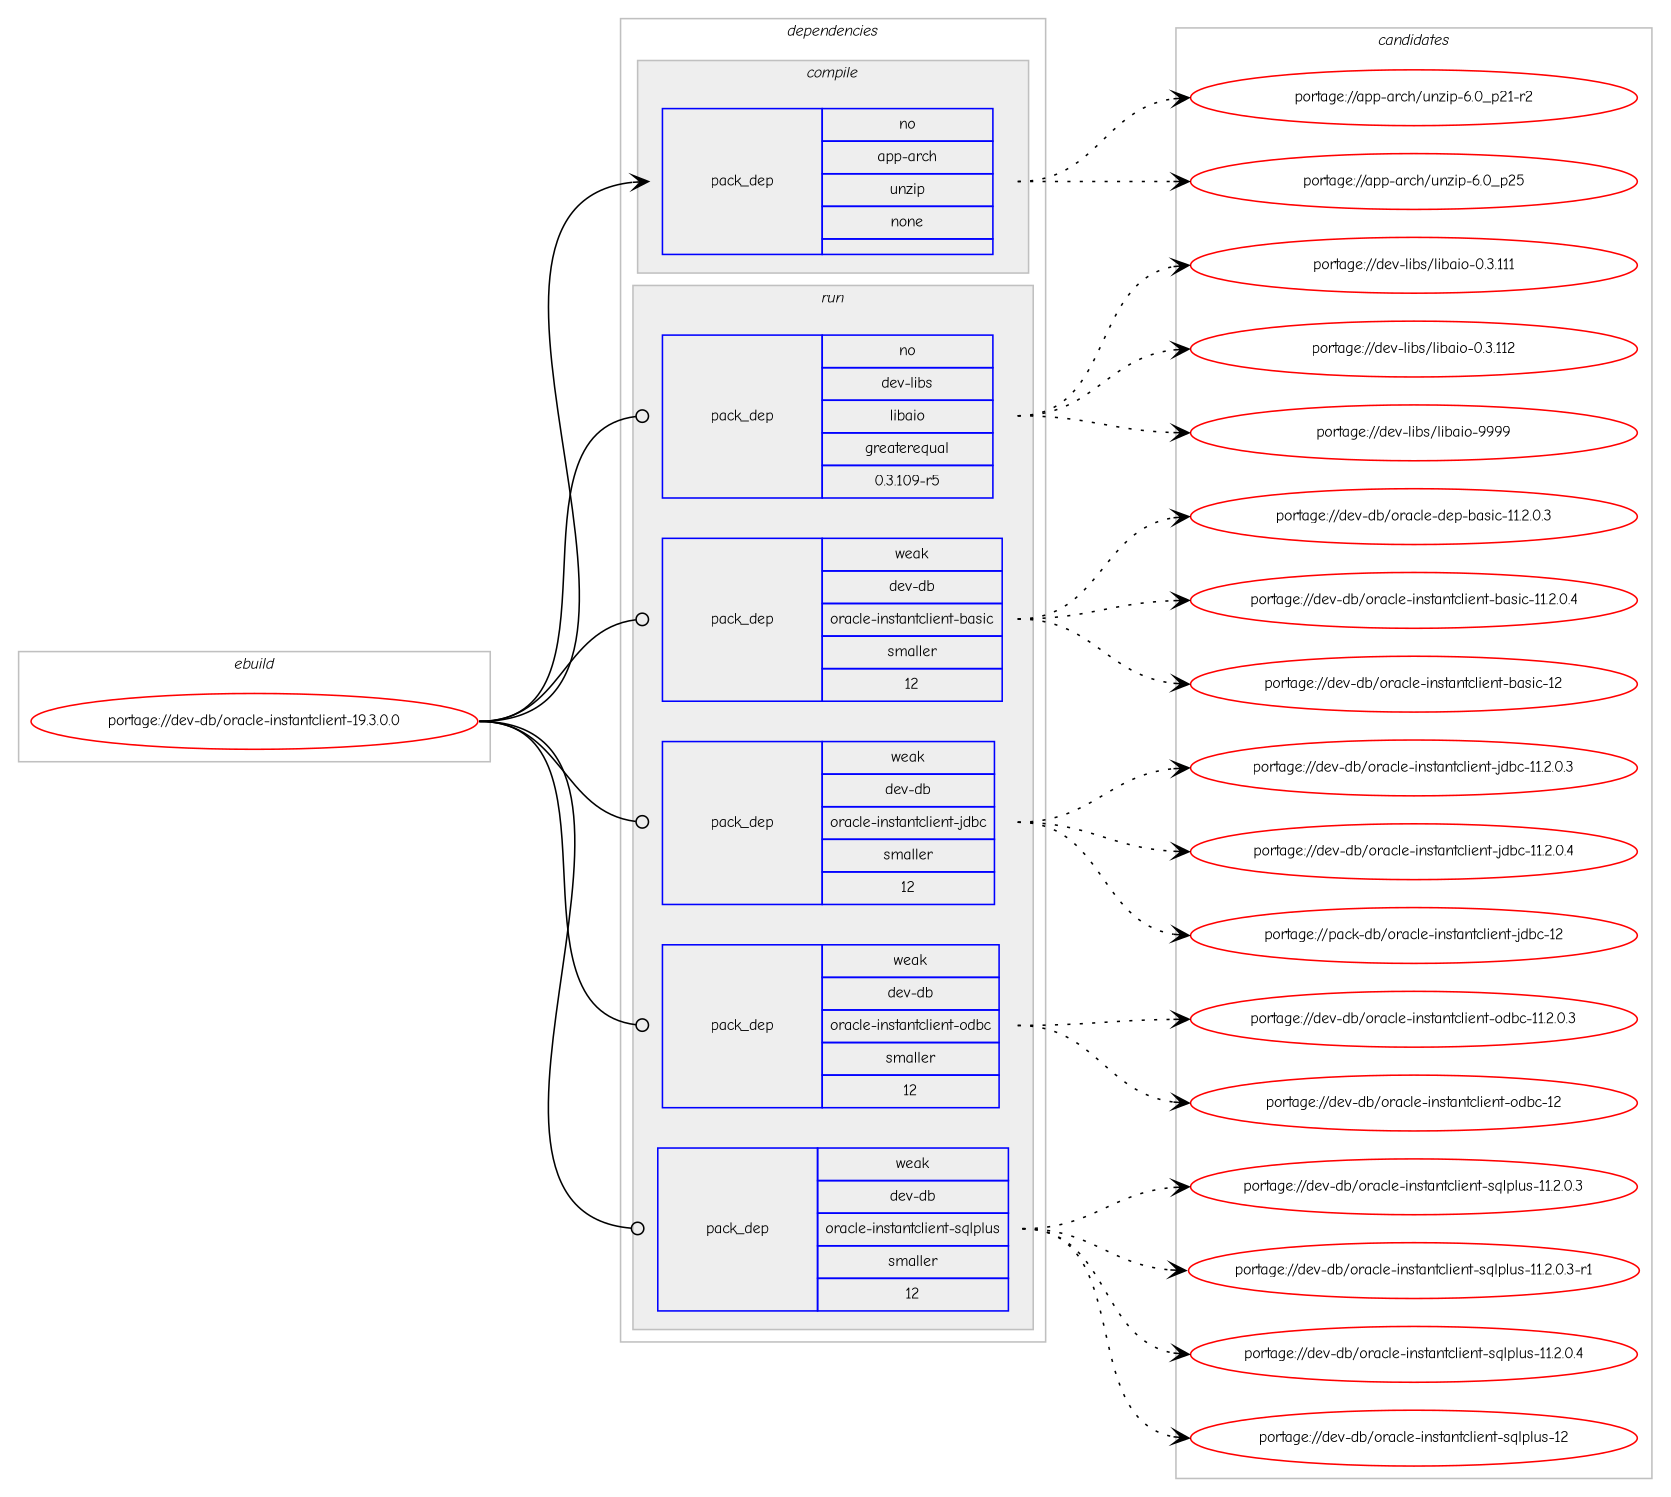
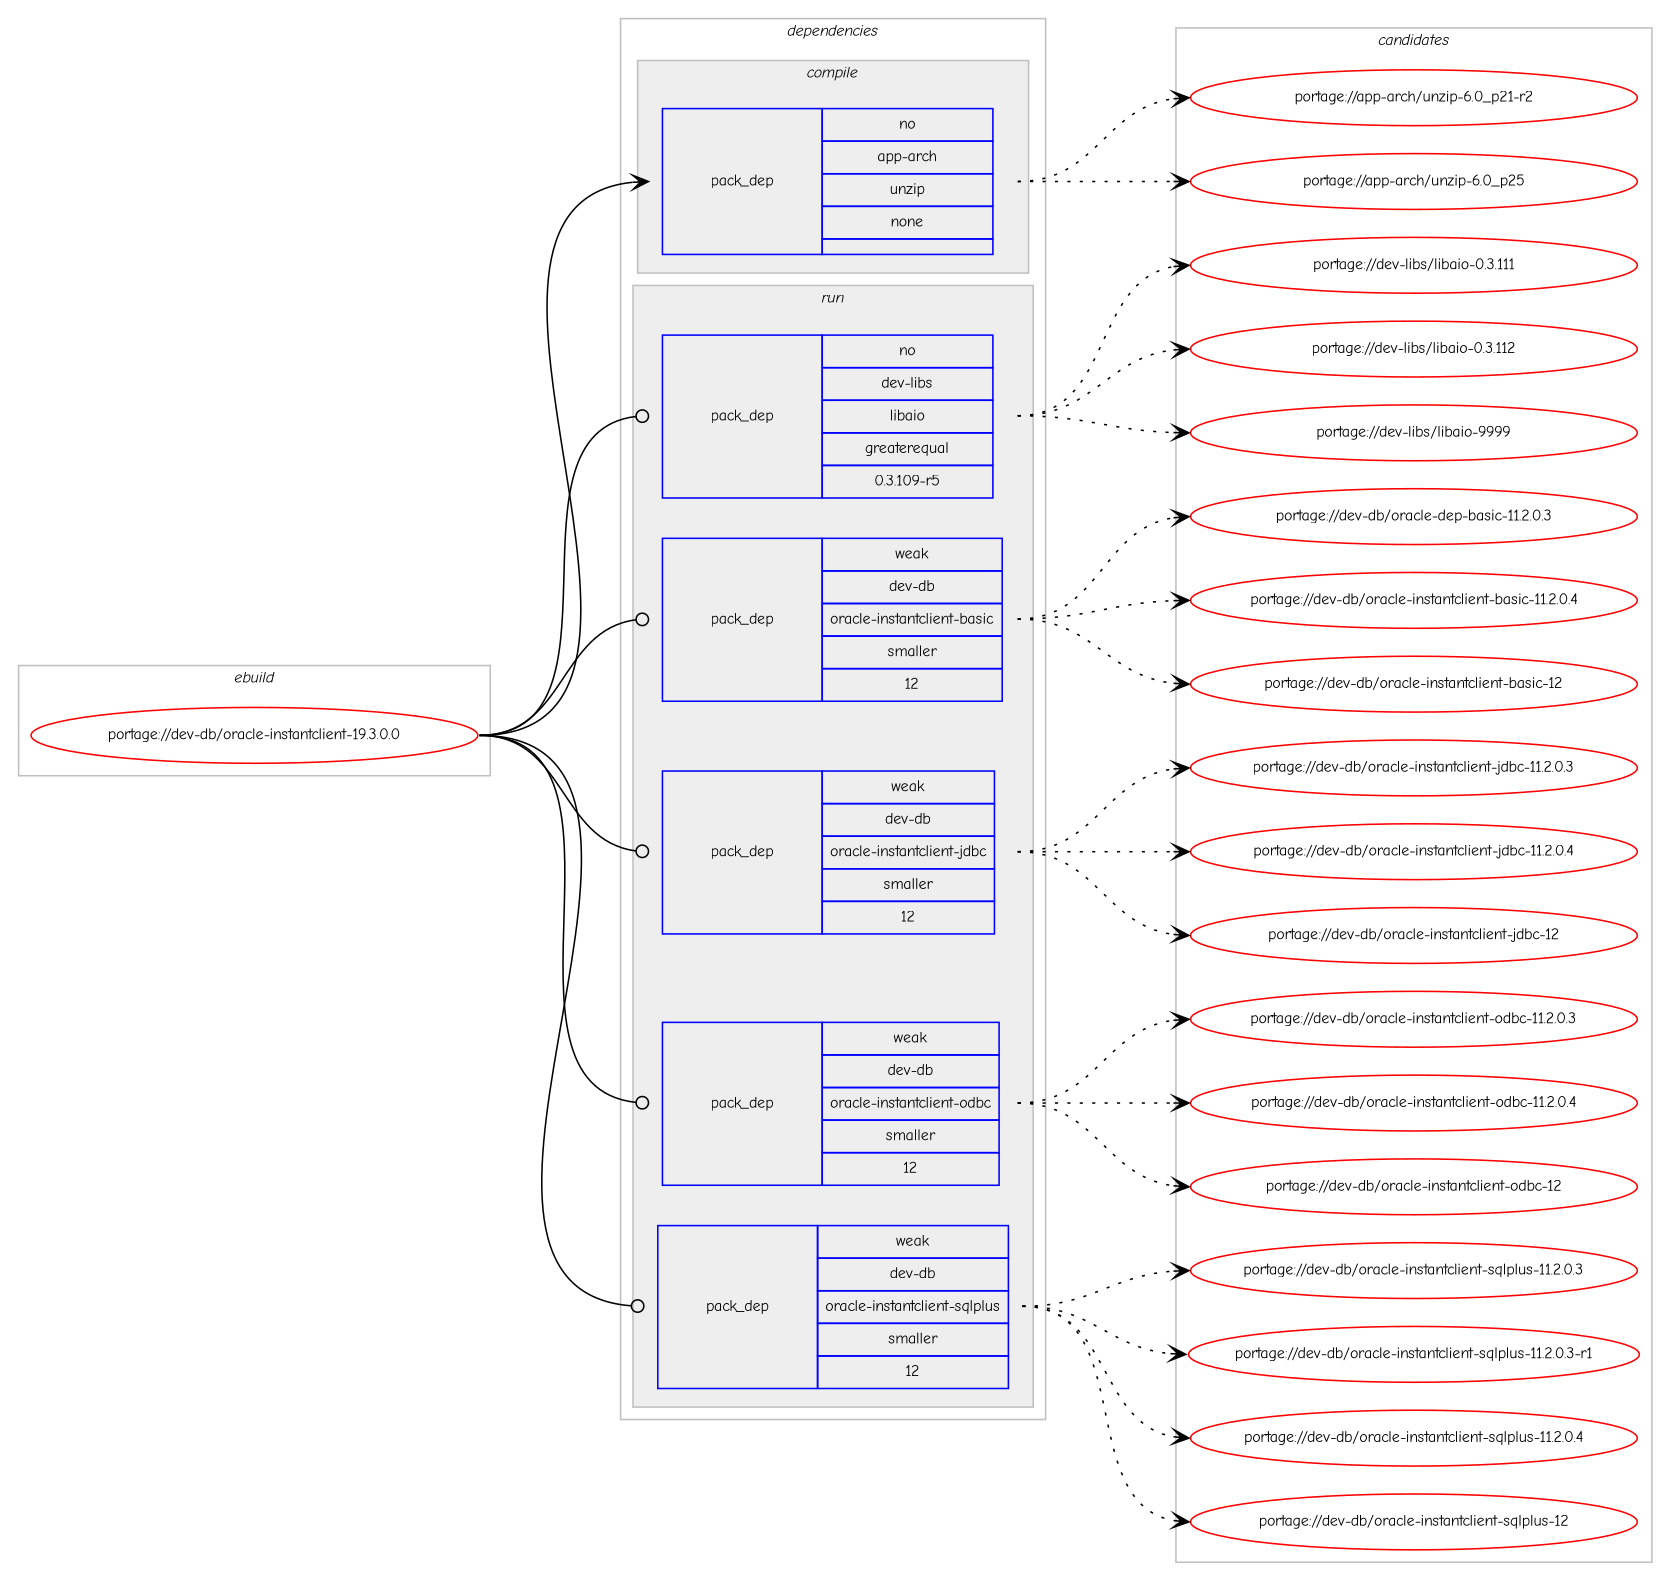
(1414, 935) -> (1414, 935)
none -> (1414, 1103)
